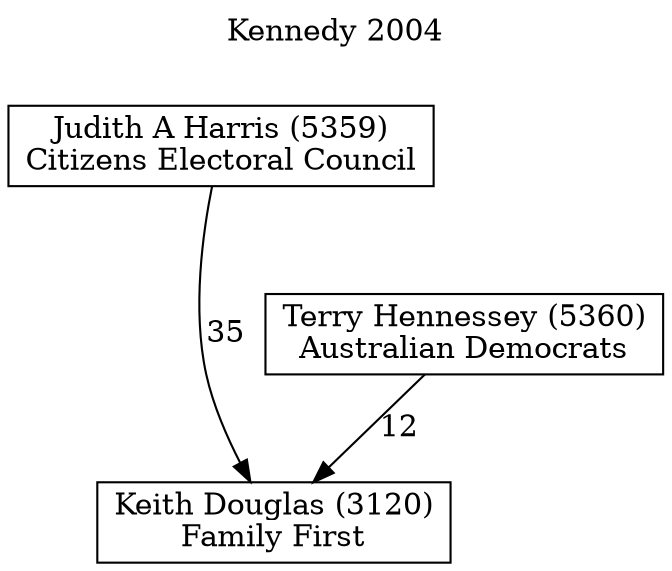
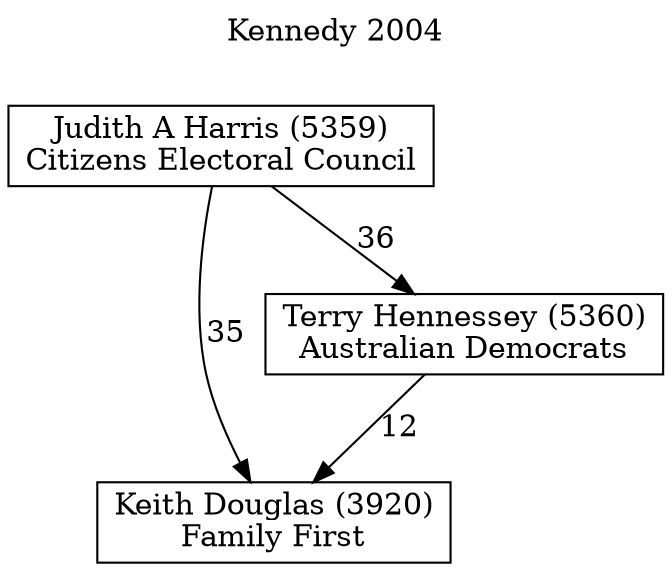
none -> (334, 234)
(274, 522) -> (274, 522)
